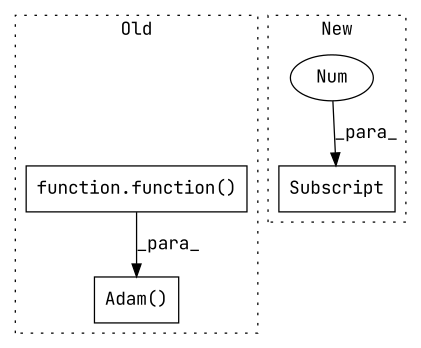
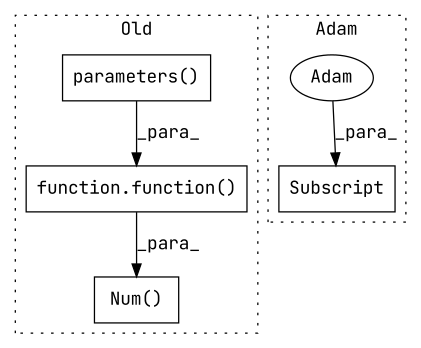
(337, 30) -> (337, 30)
none -> (137, 78)
(332, 78) -> (332, 78)
(137, 300) -> (137, 300)
